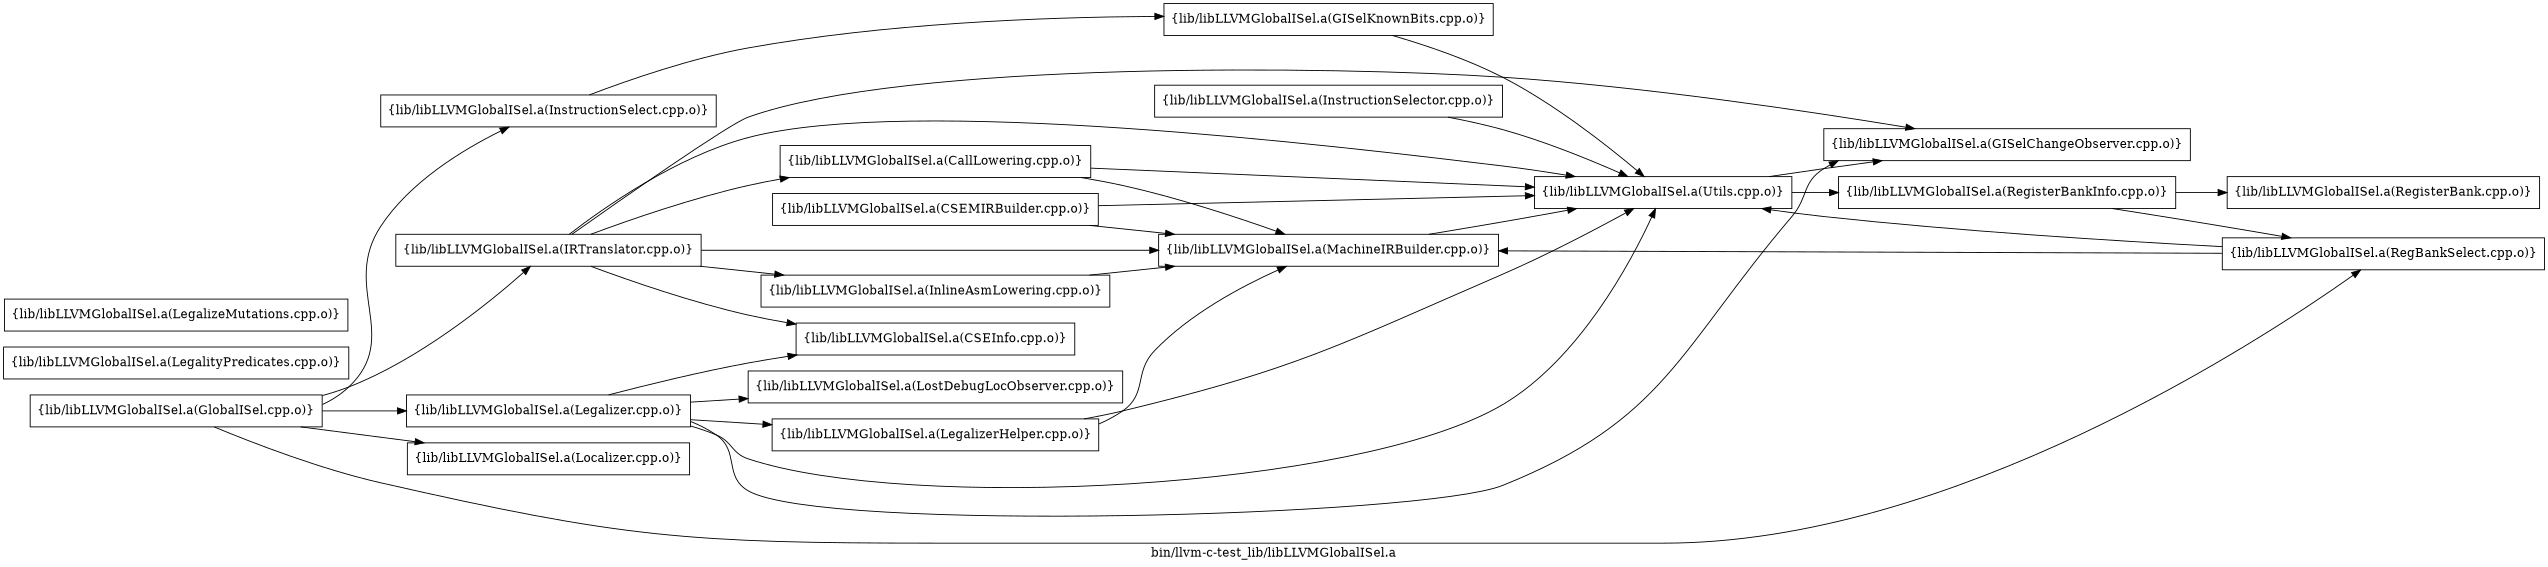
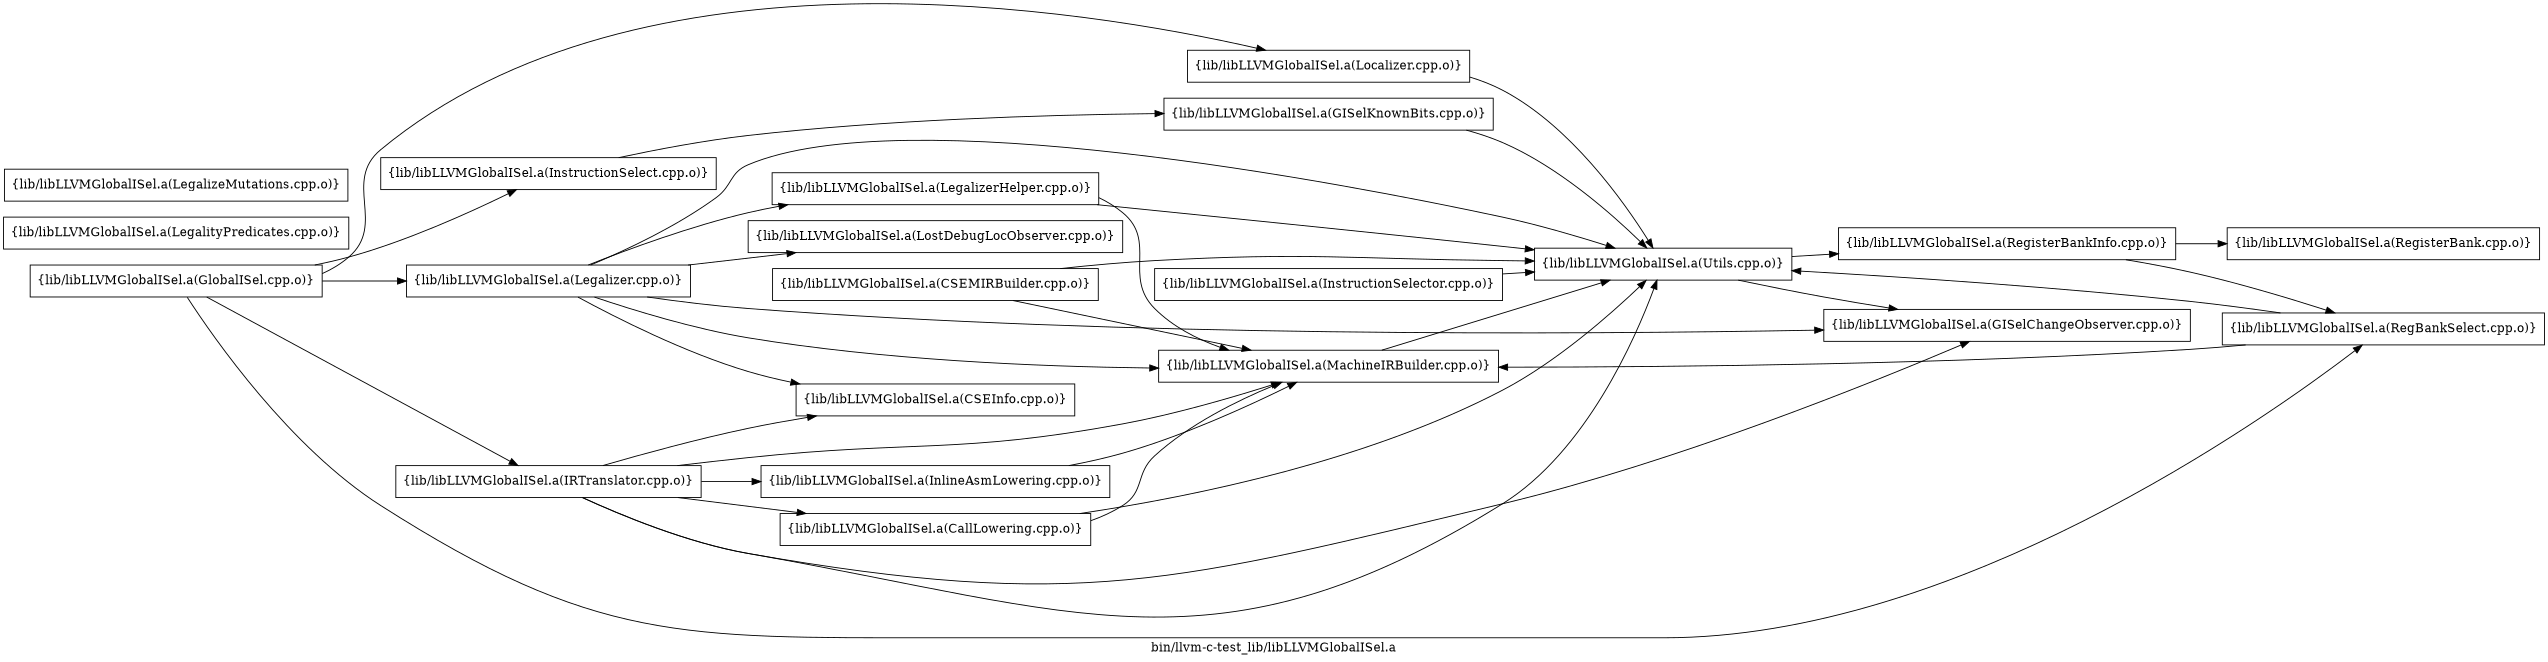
none -> (1572, 143)
none -> (869, 353)
